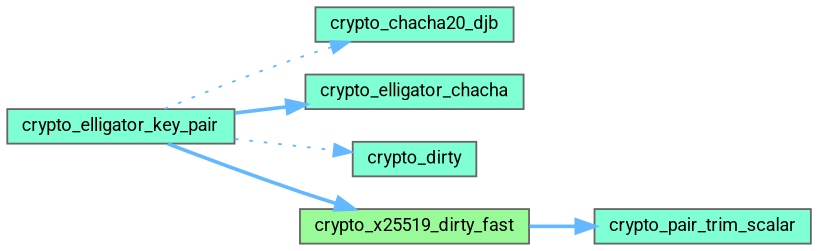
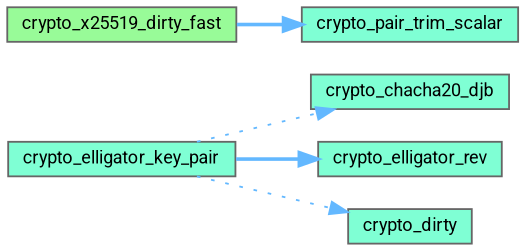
(415, 92) -> (410, 159)
(252, 175) -> none
